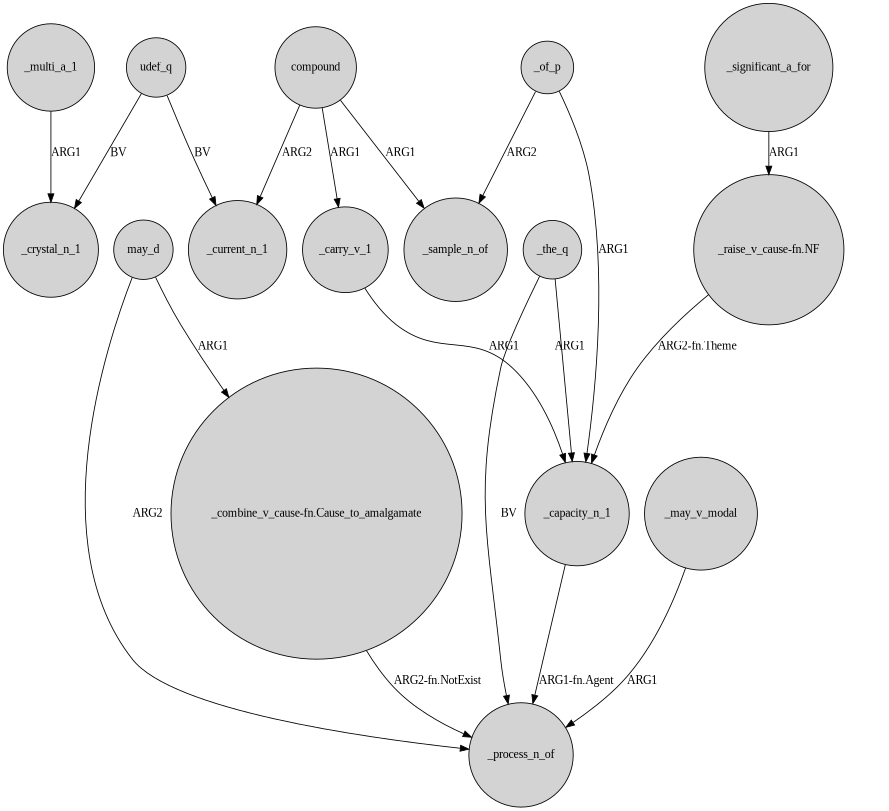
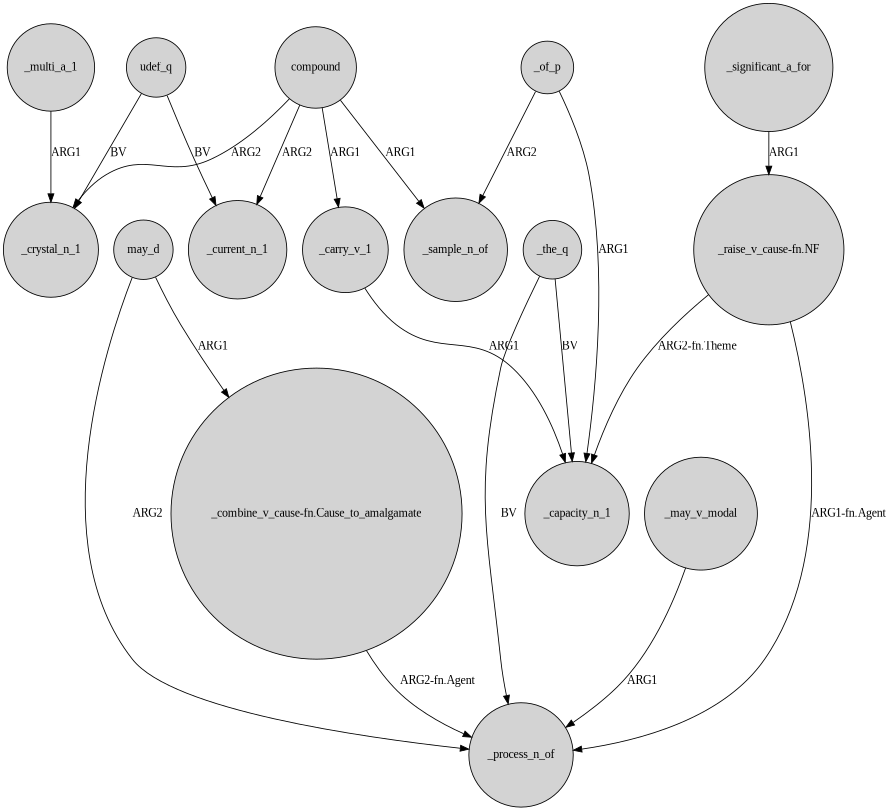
none -> (189, 166)
(570, 346) -> (570, 346)
(550, 630) -> (794, 597)
(437, 681) -> (437, 681)
